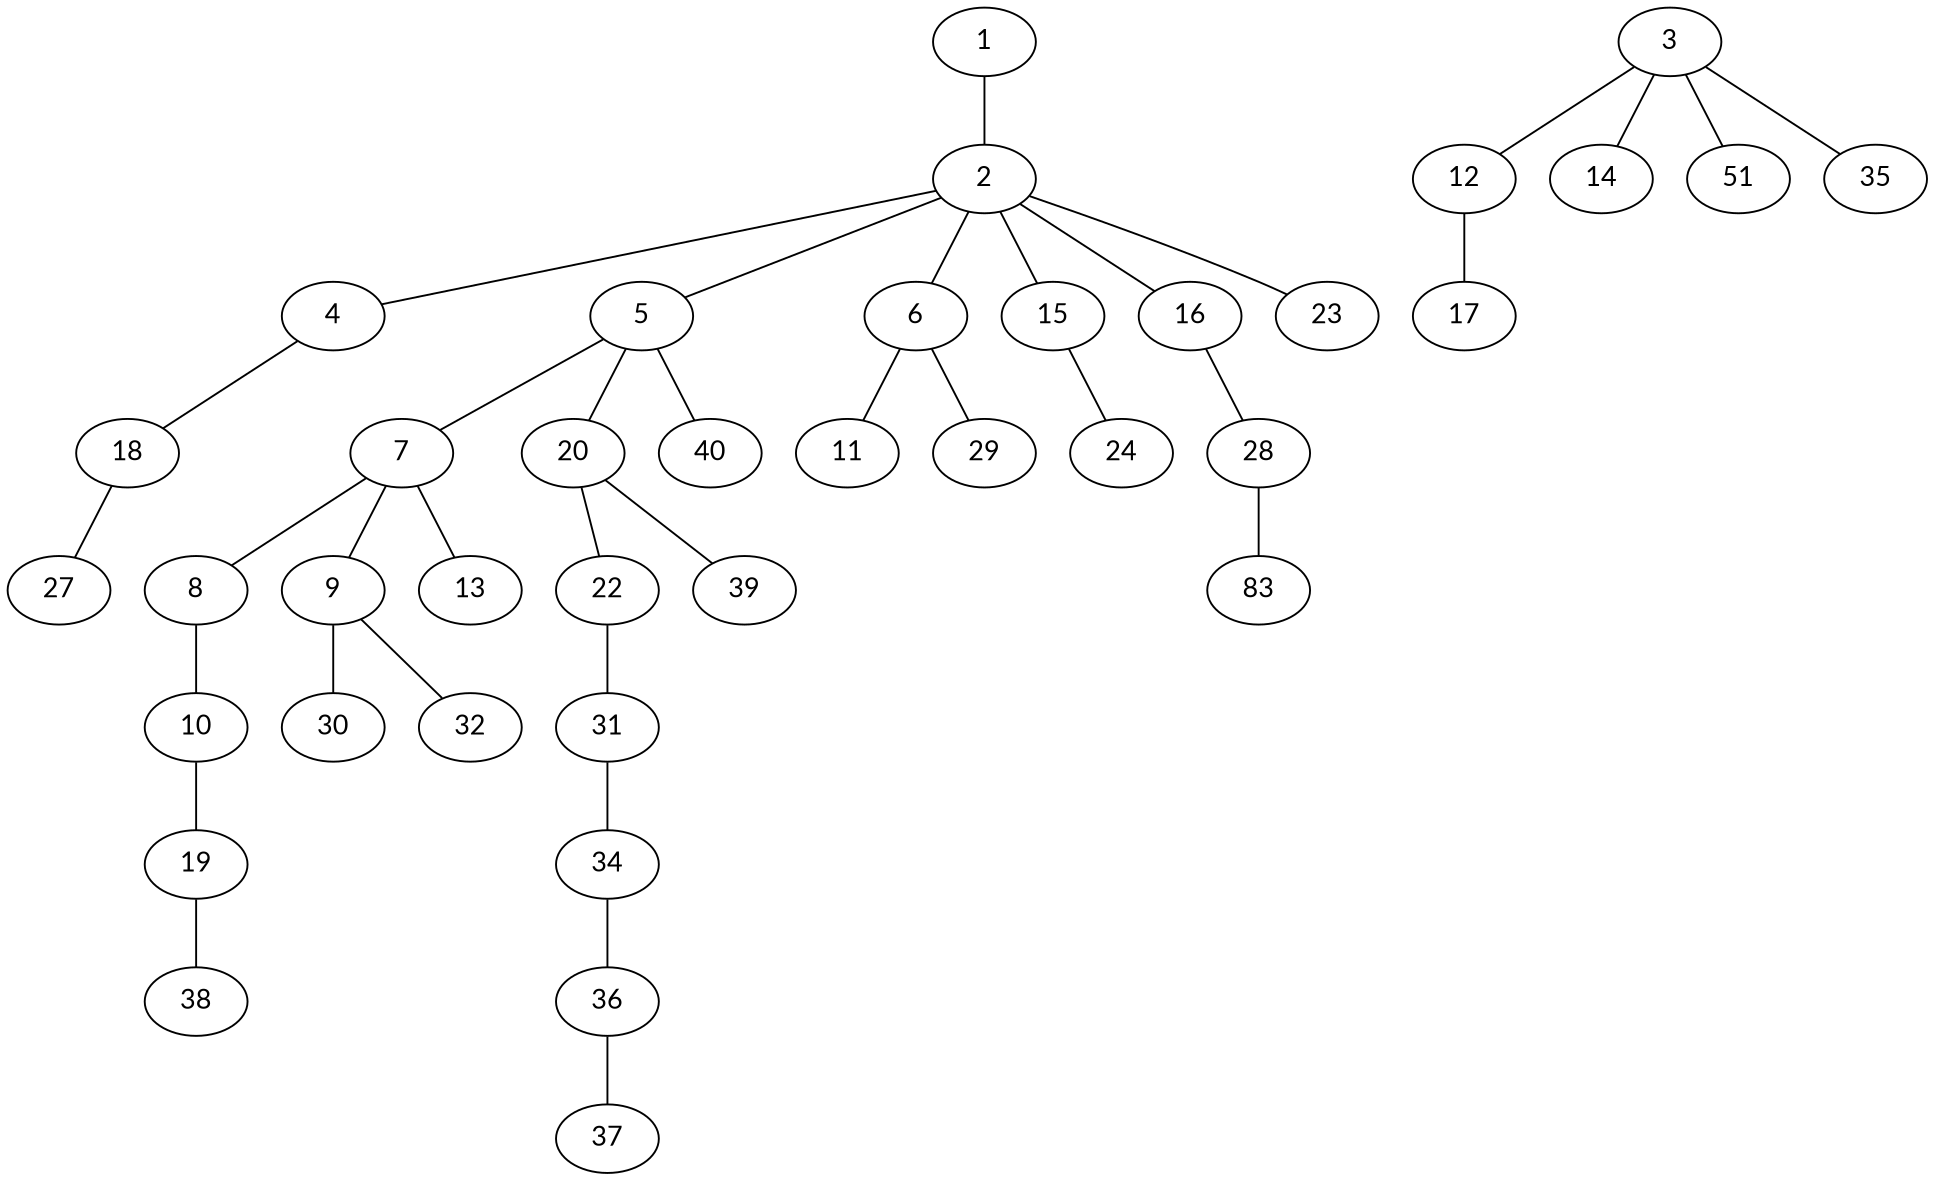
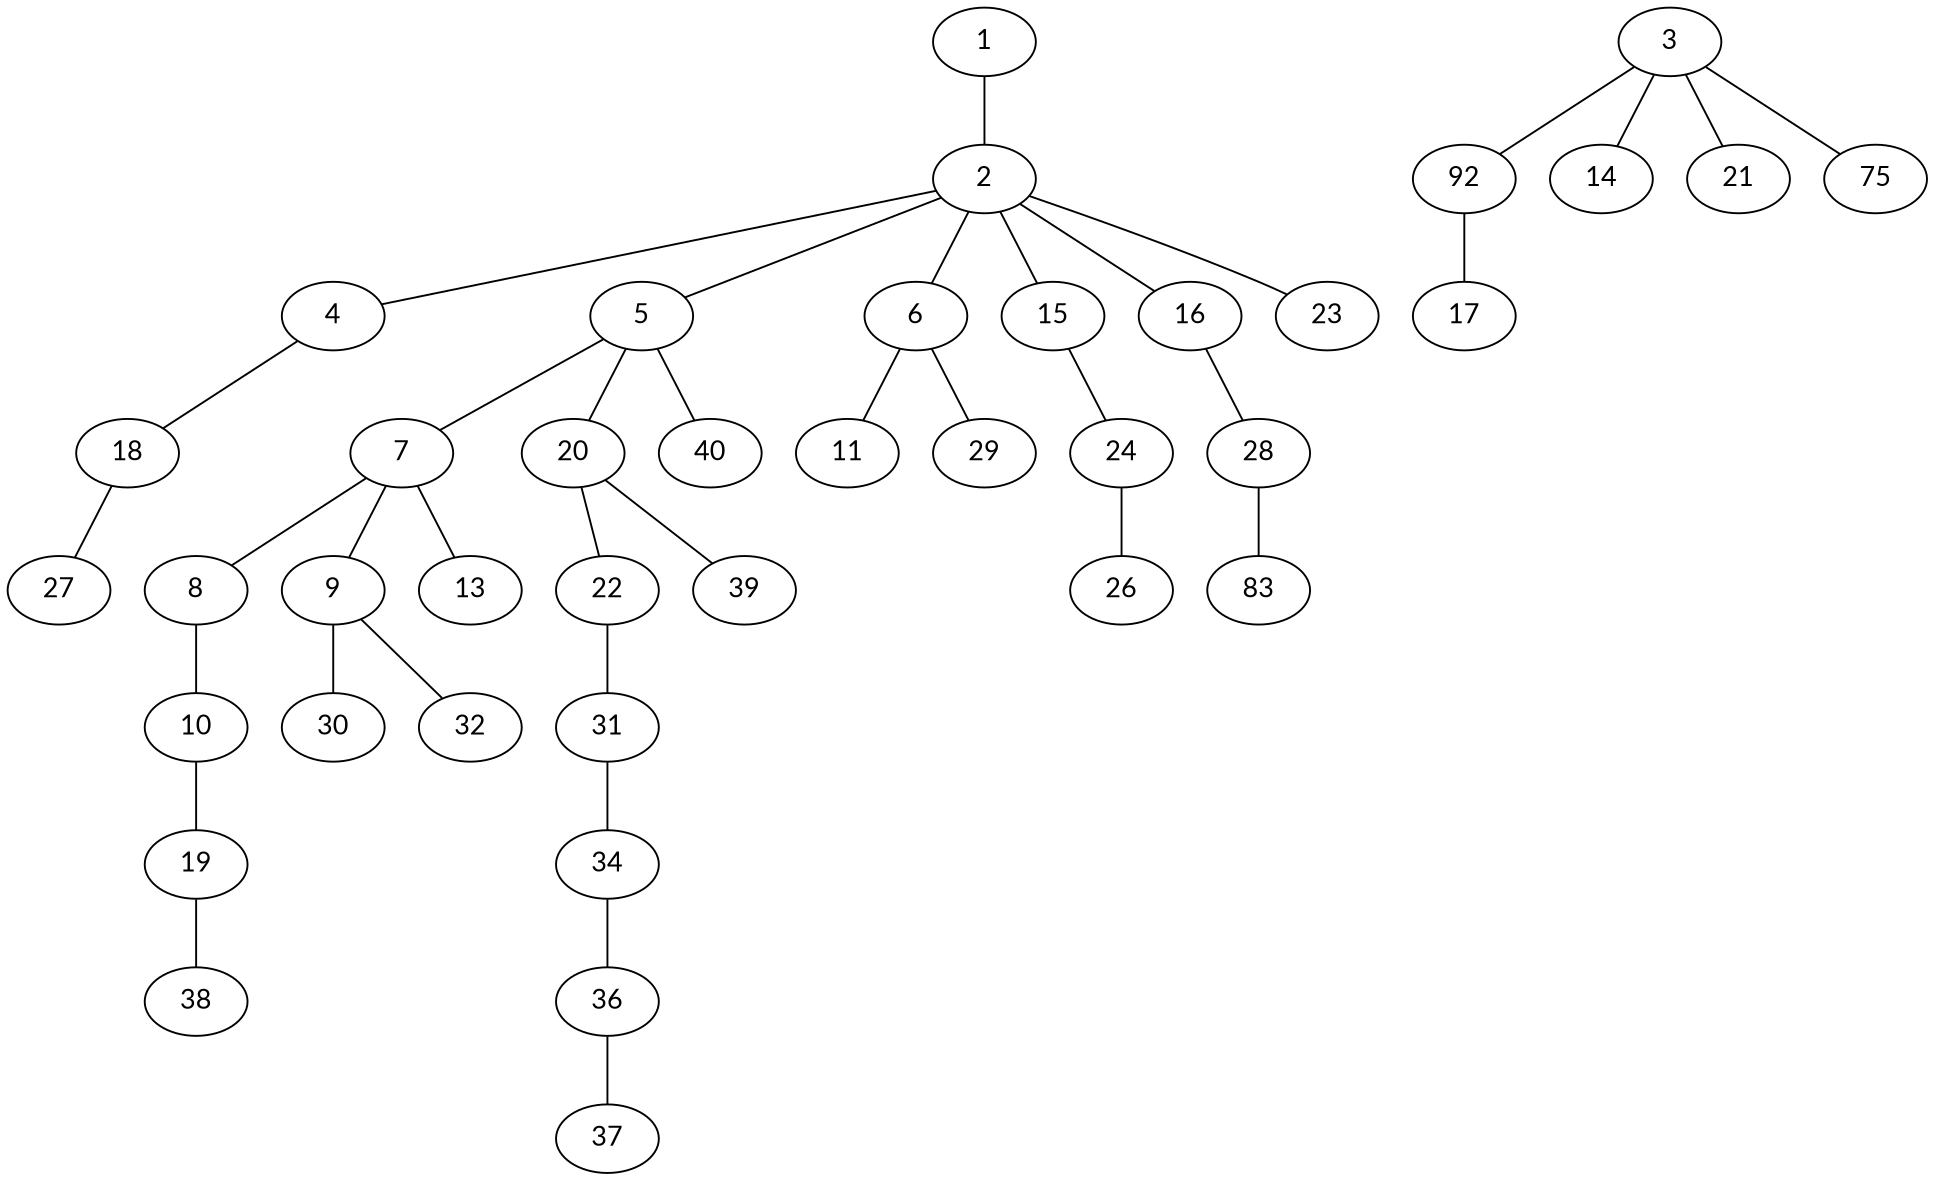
(1464, 179) -> (1464, 179)
(1739, 179) -> (1739, 179)
(1876, 179) -> (1876, 179)
none -> (1122, 590)
